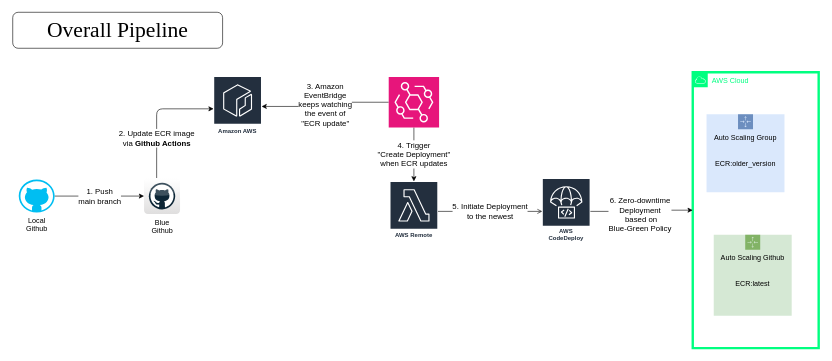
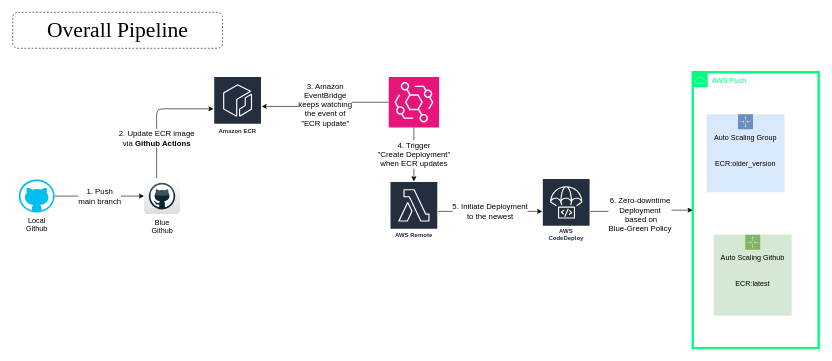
(117, 30) -> (117, 30)
(728, 81) -> (727, 81)
(237, 131) -> (237, 131)
(538, 212) -> (536, 212)
